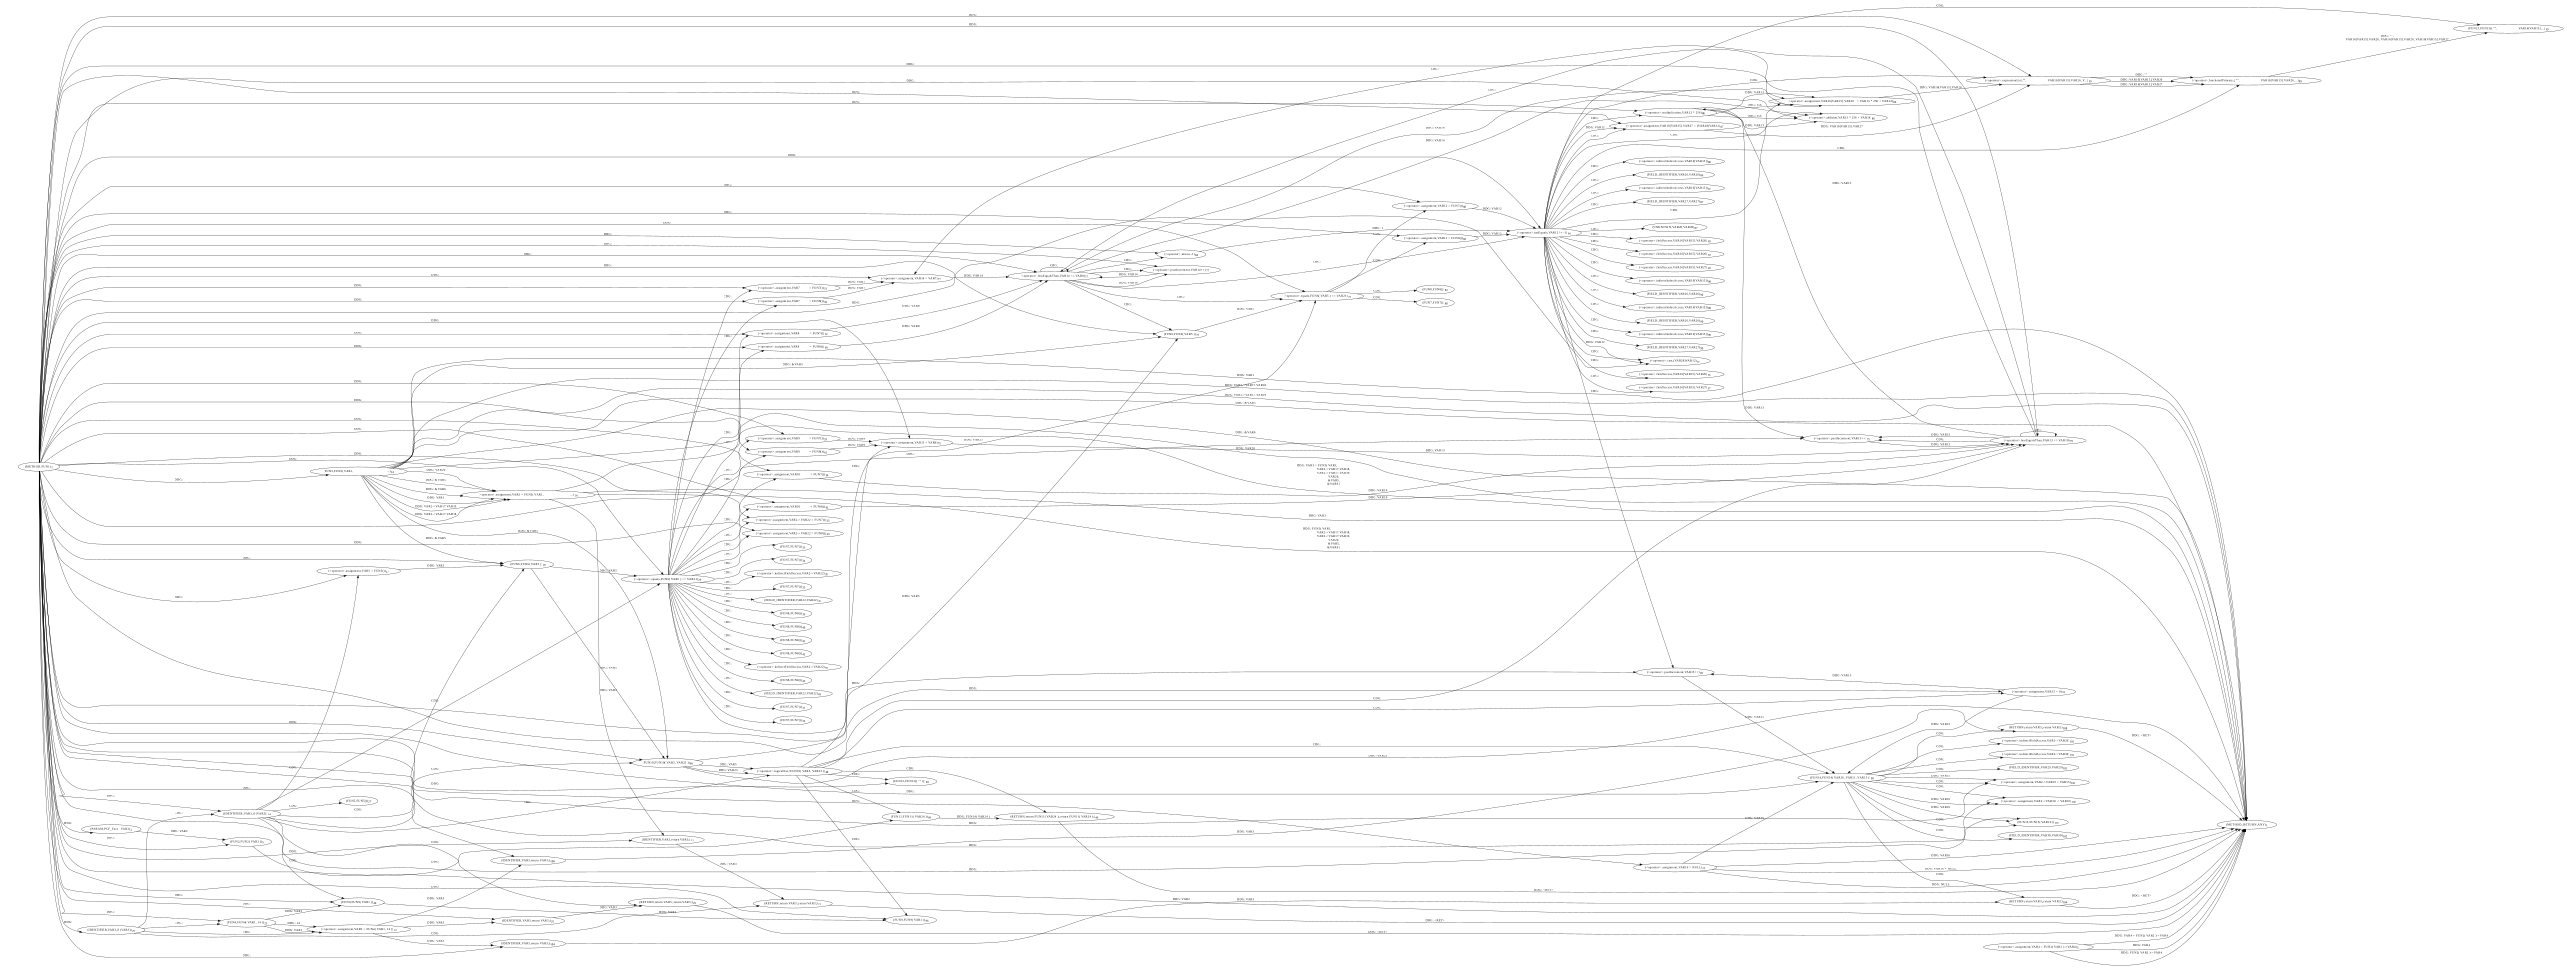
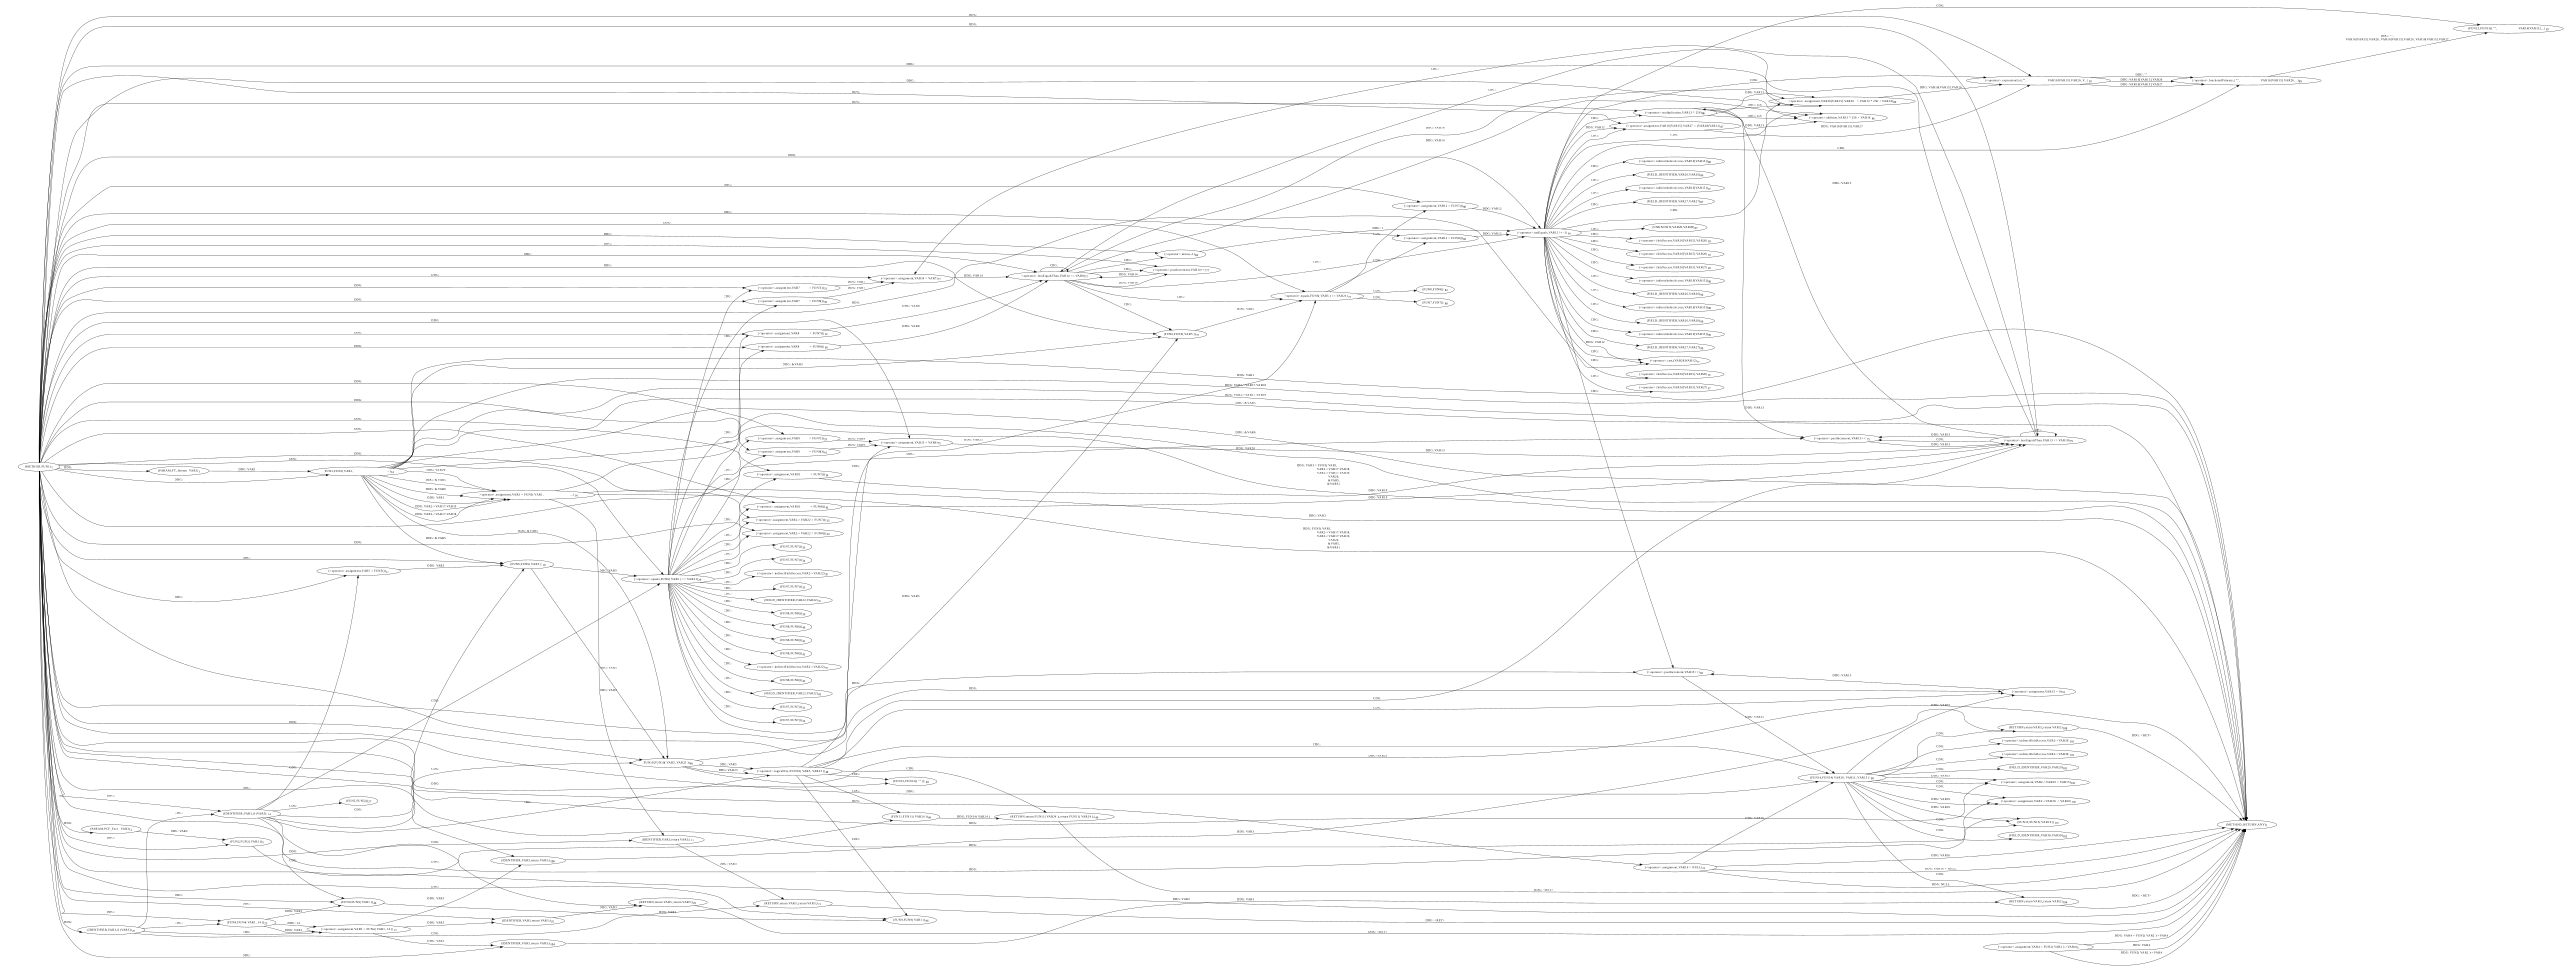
none -> (179, 471)
(1935, 729) -> (1923, 721)
